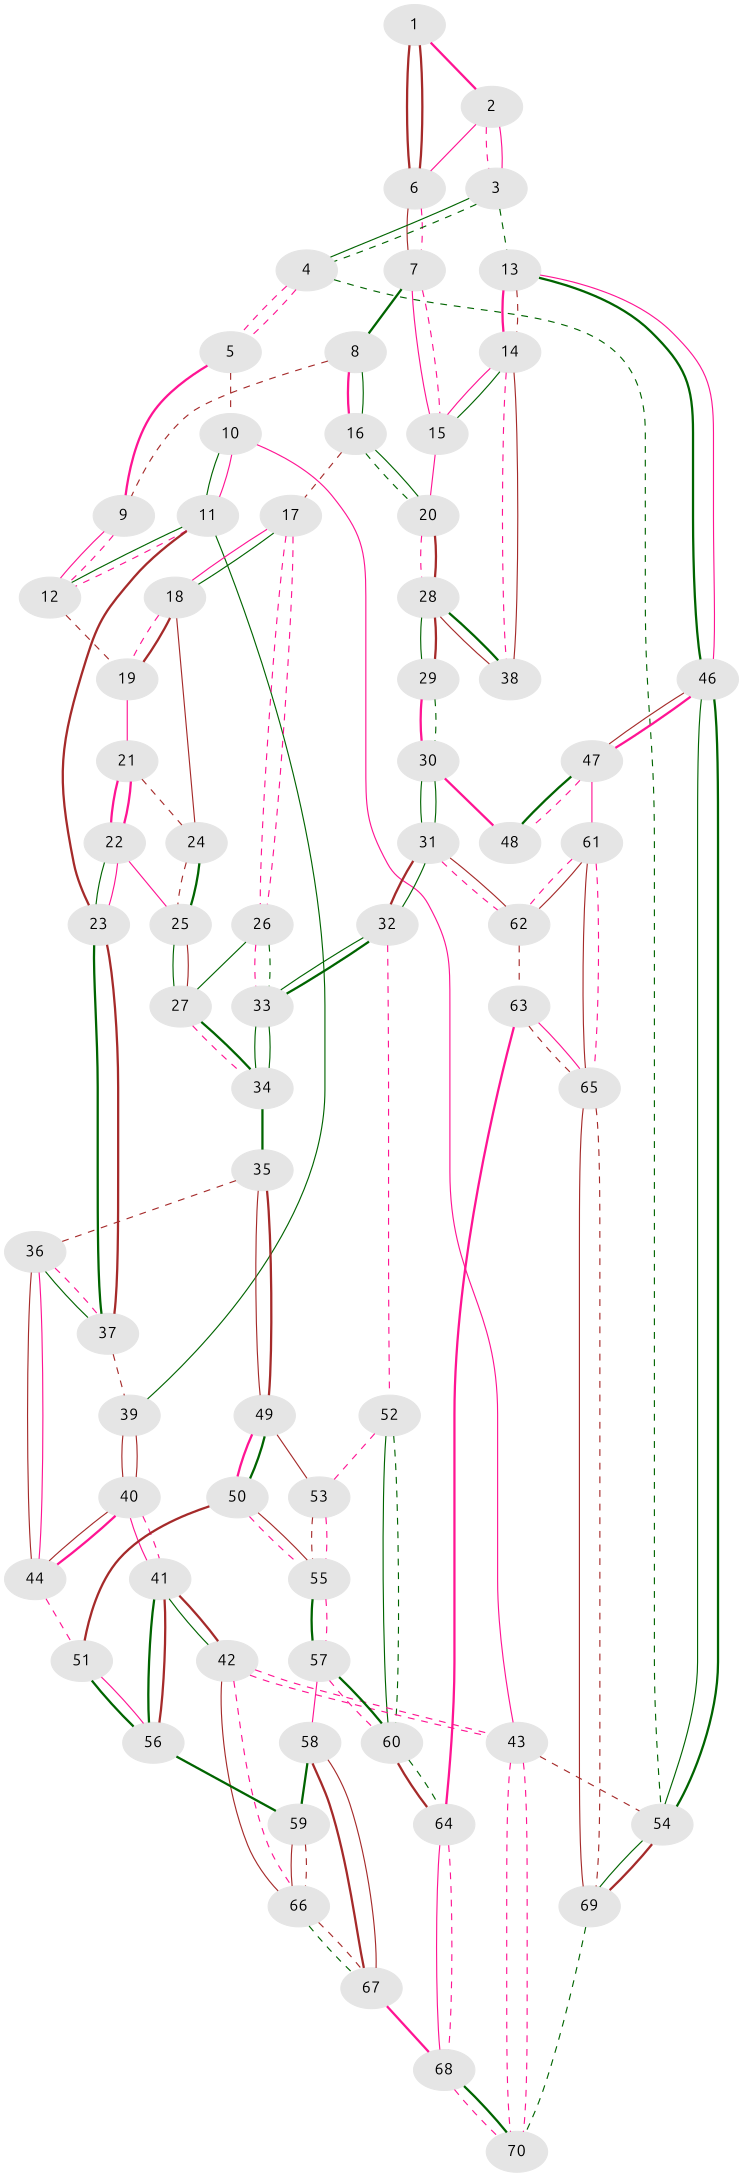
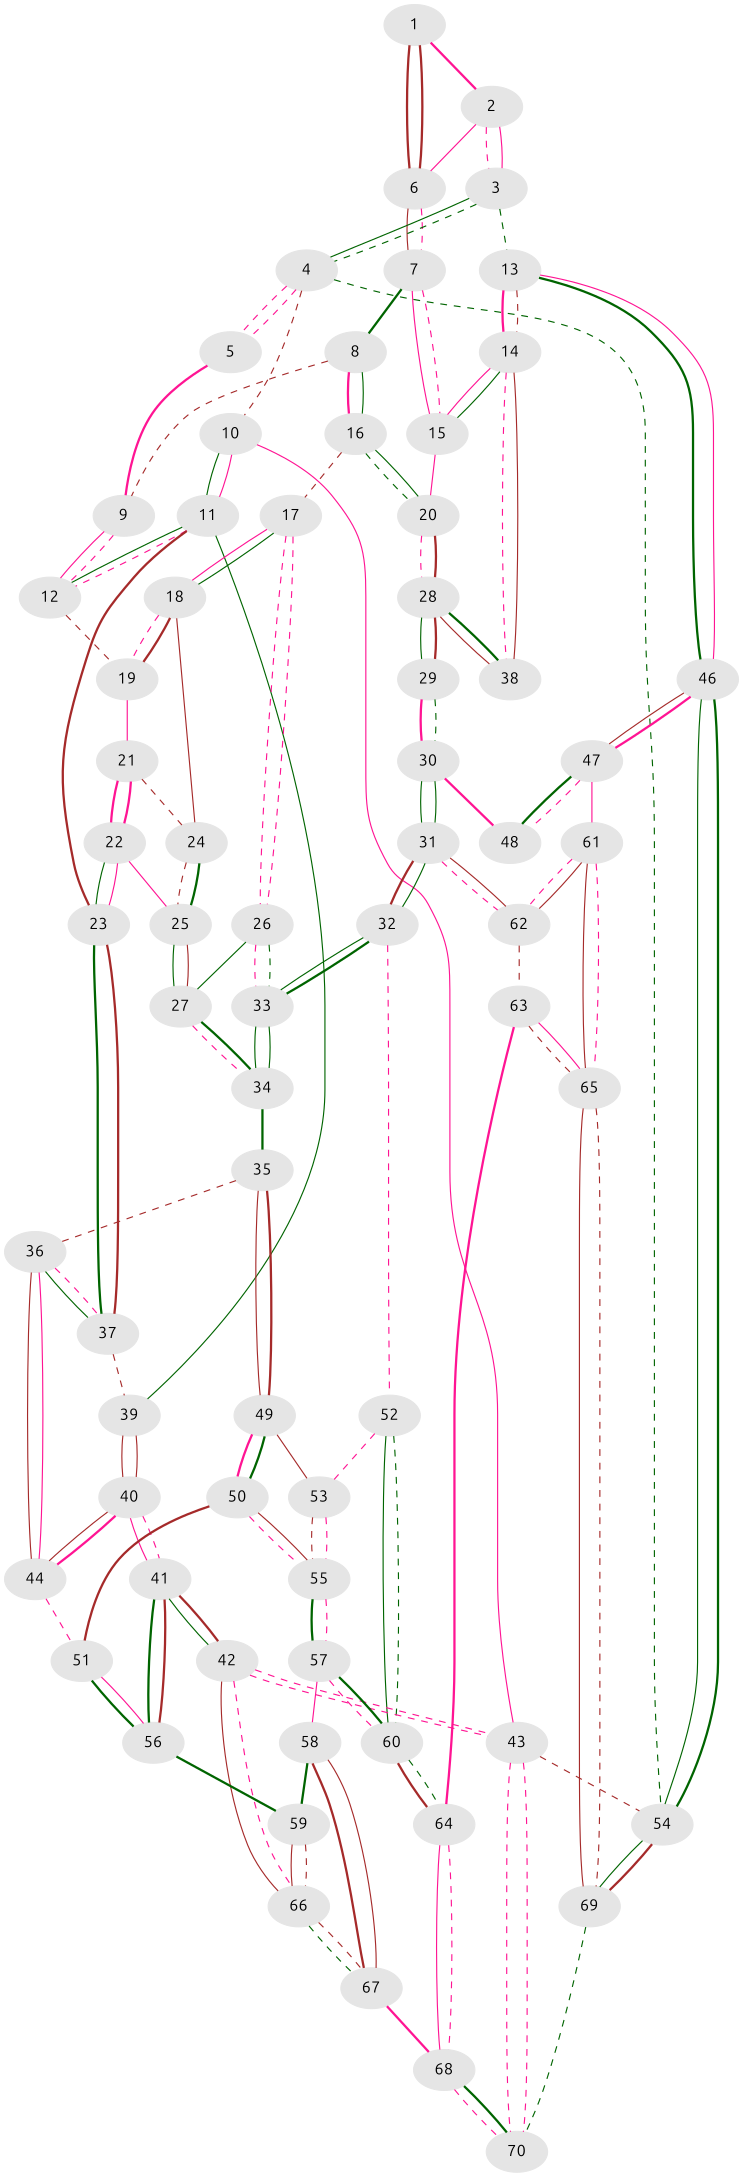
(231, 385) -> (279, 356)
